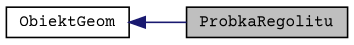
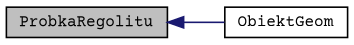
(166, 22) -> (204, 22)
